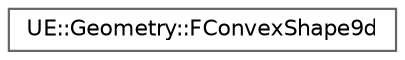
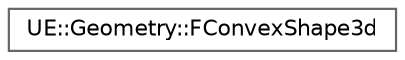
(202, 30) -> (202, 30)
